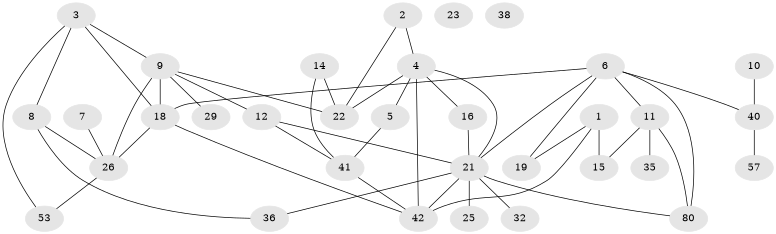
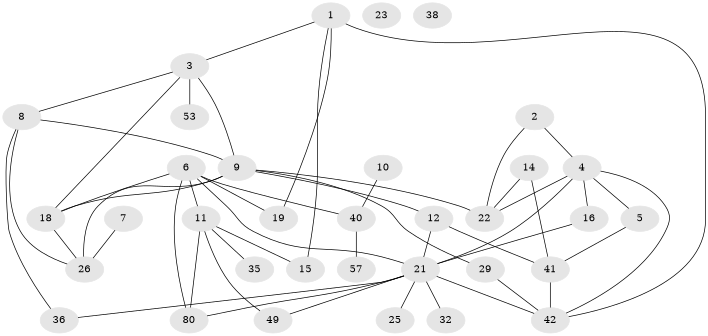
none -> (260, 41)
none -> (133, 135)
(288, 171) -> (518, 295)
(77, 193) -> none
none -> (273, 320)
